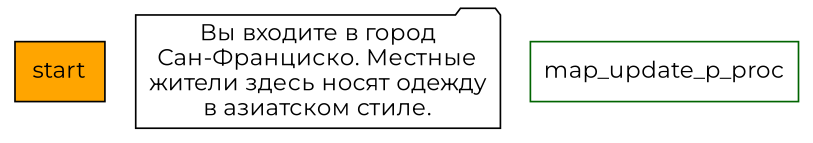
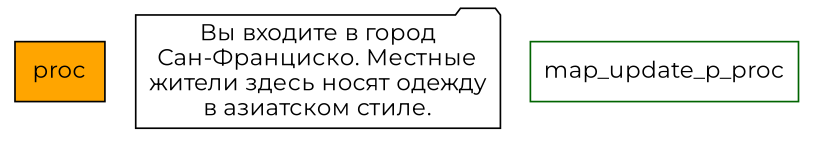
(60, 72) -> (60, 72)
